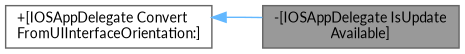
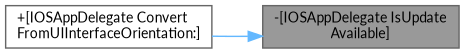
(244, 17) -> (230, 36)
